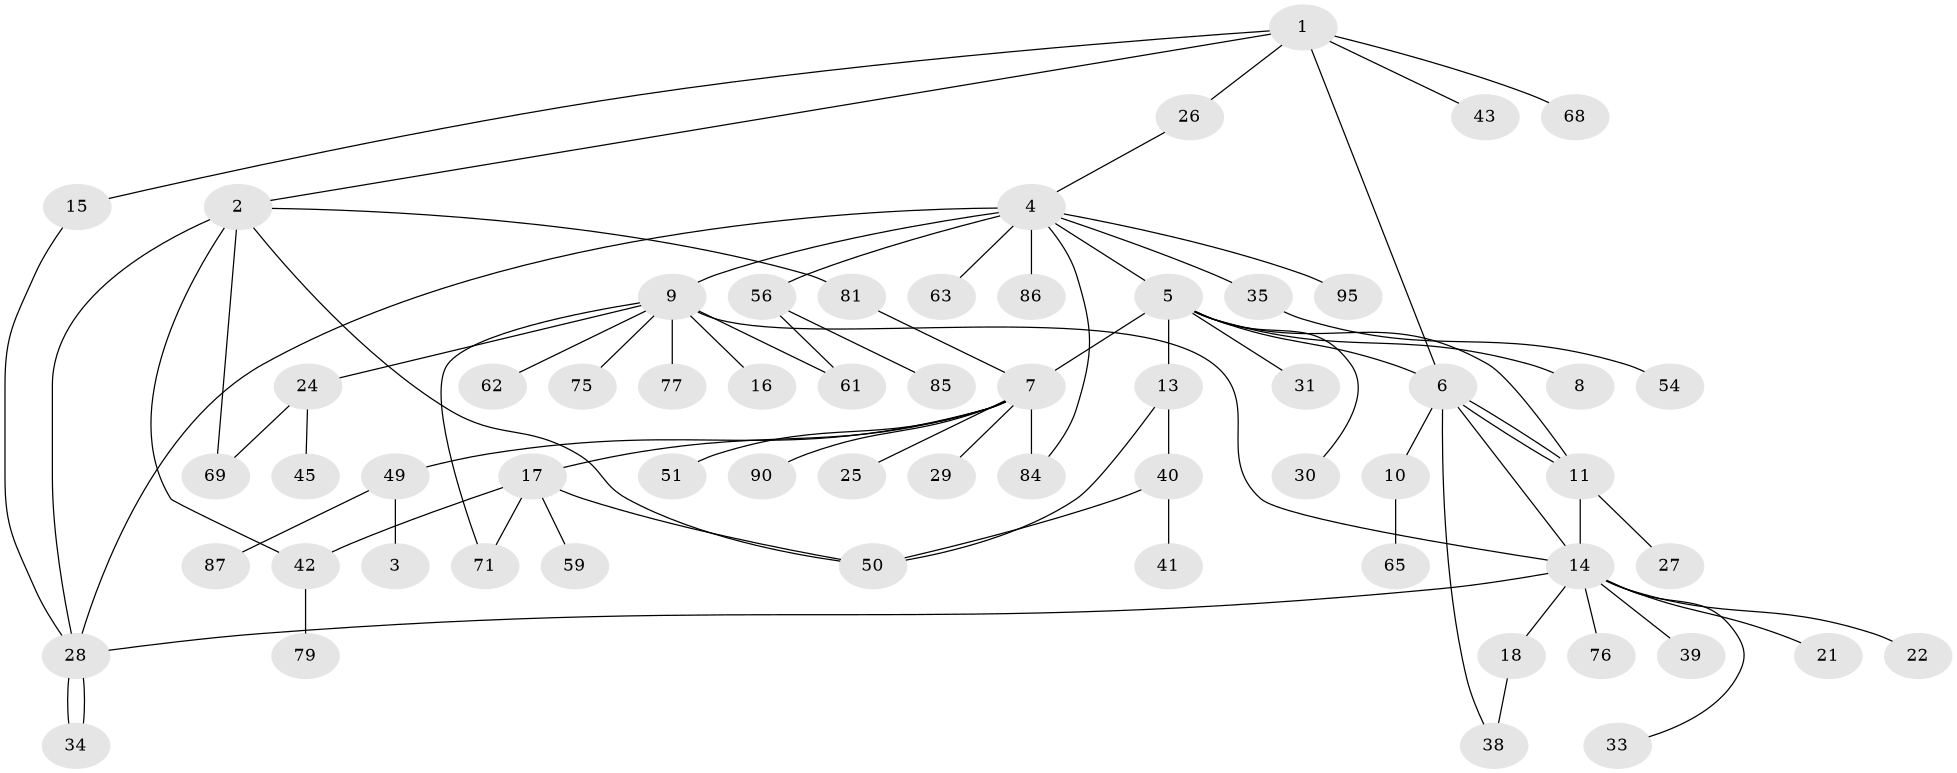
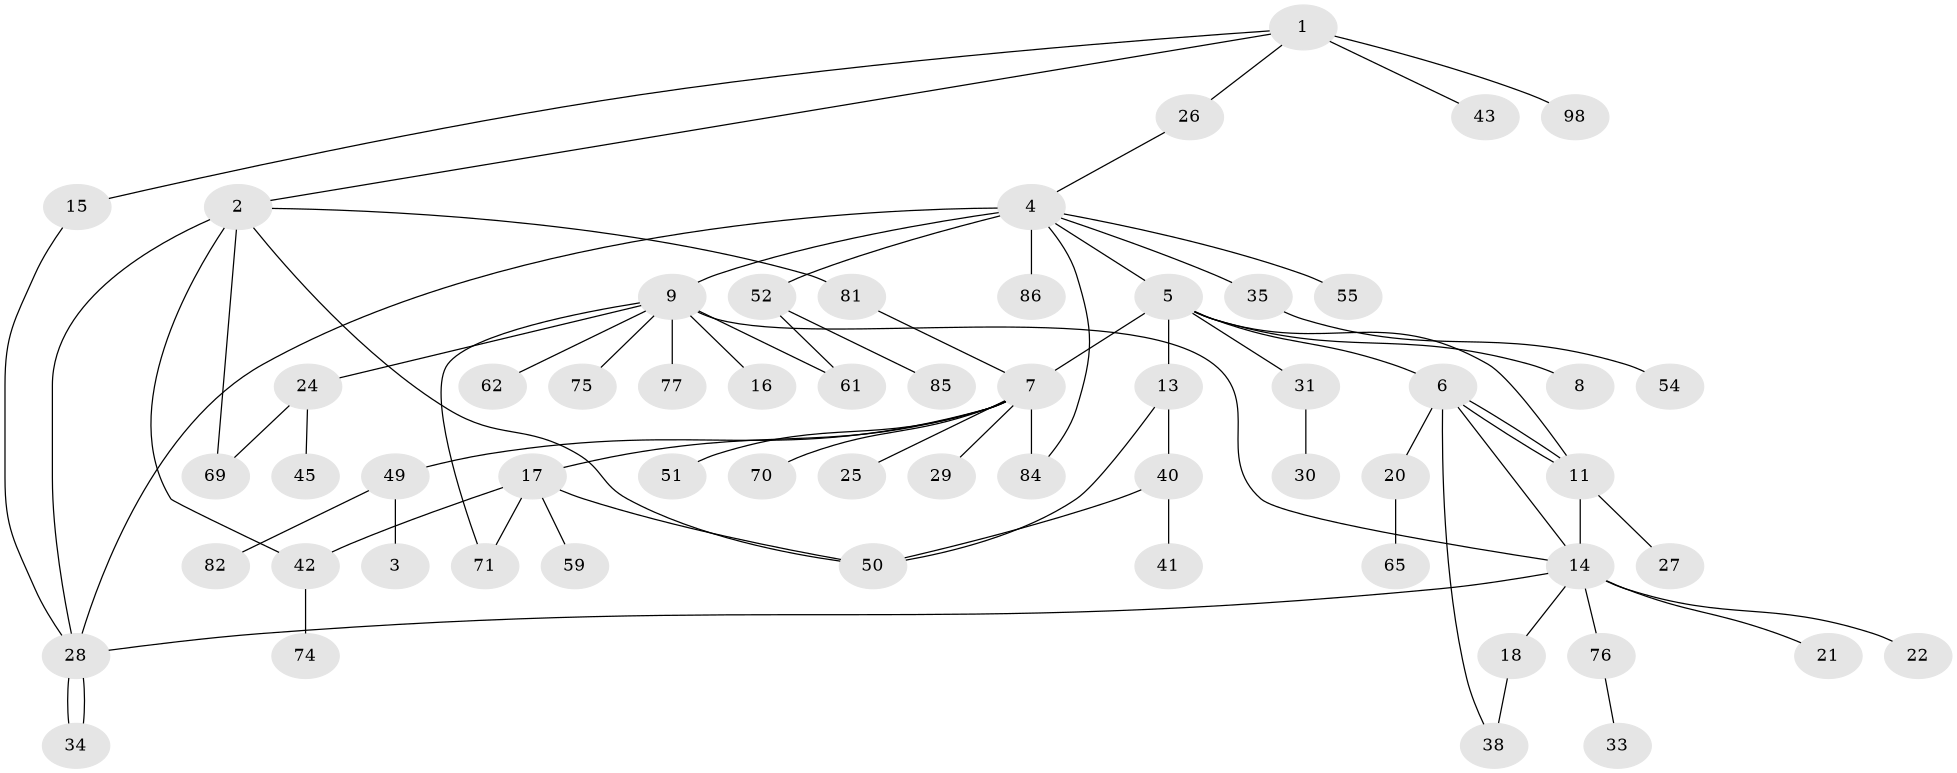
(1575, 117) -> (1575, 117)
(1373, 207) -> none
(762, 297) -> (762, 297)
(942, 297) -> none
(1348, 297) -> (1348, 297)
(1347, 360) -> (1306, 432)
(762, 476) -> (762, 476)
(1396, 476) -> (1396, 476)
(216, 566) -> (216, 566)
(1739, 639) -> (1610, 701)
(306, 656) -> (306, 656)
(1691, 656) -> none
